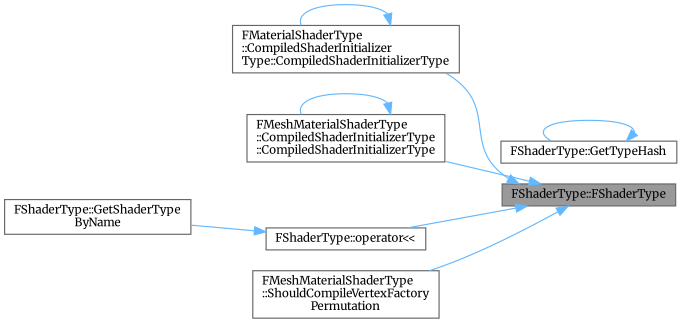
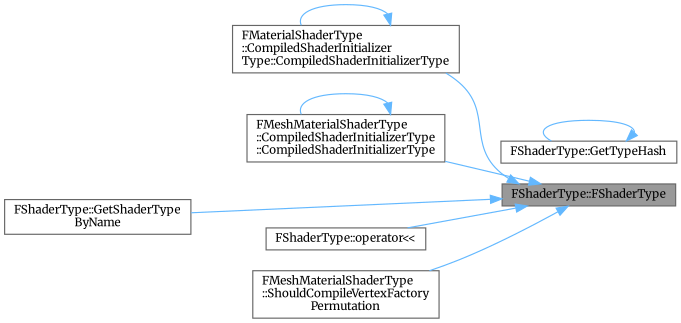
(223, 228) -> (341, 206)
